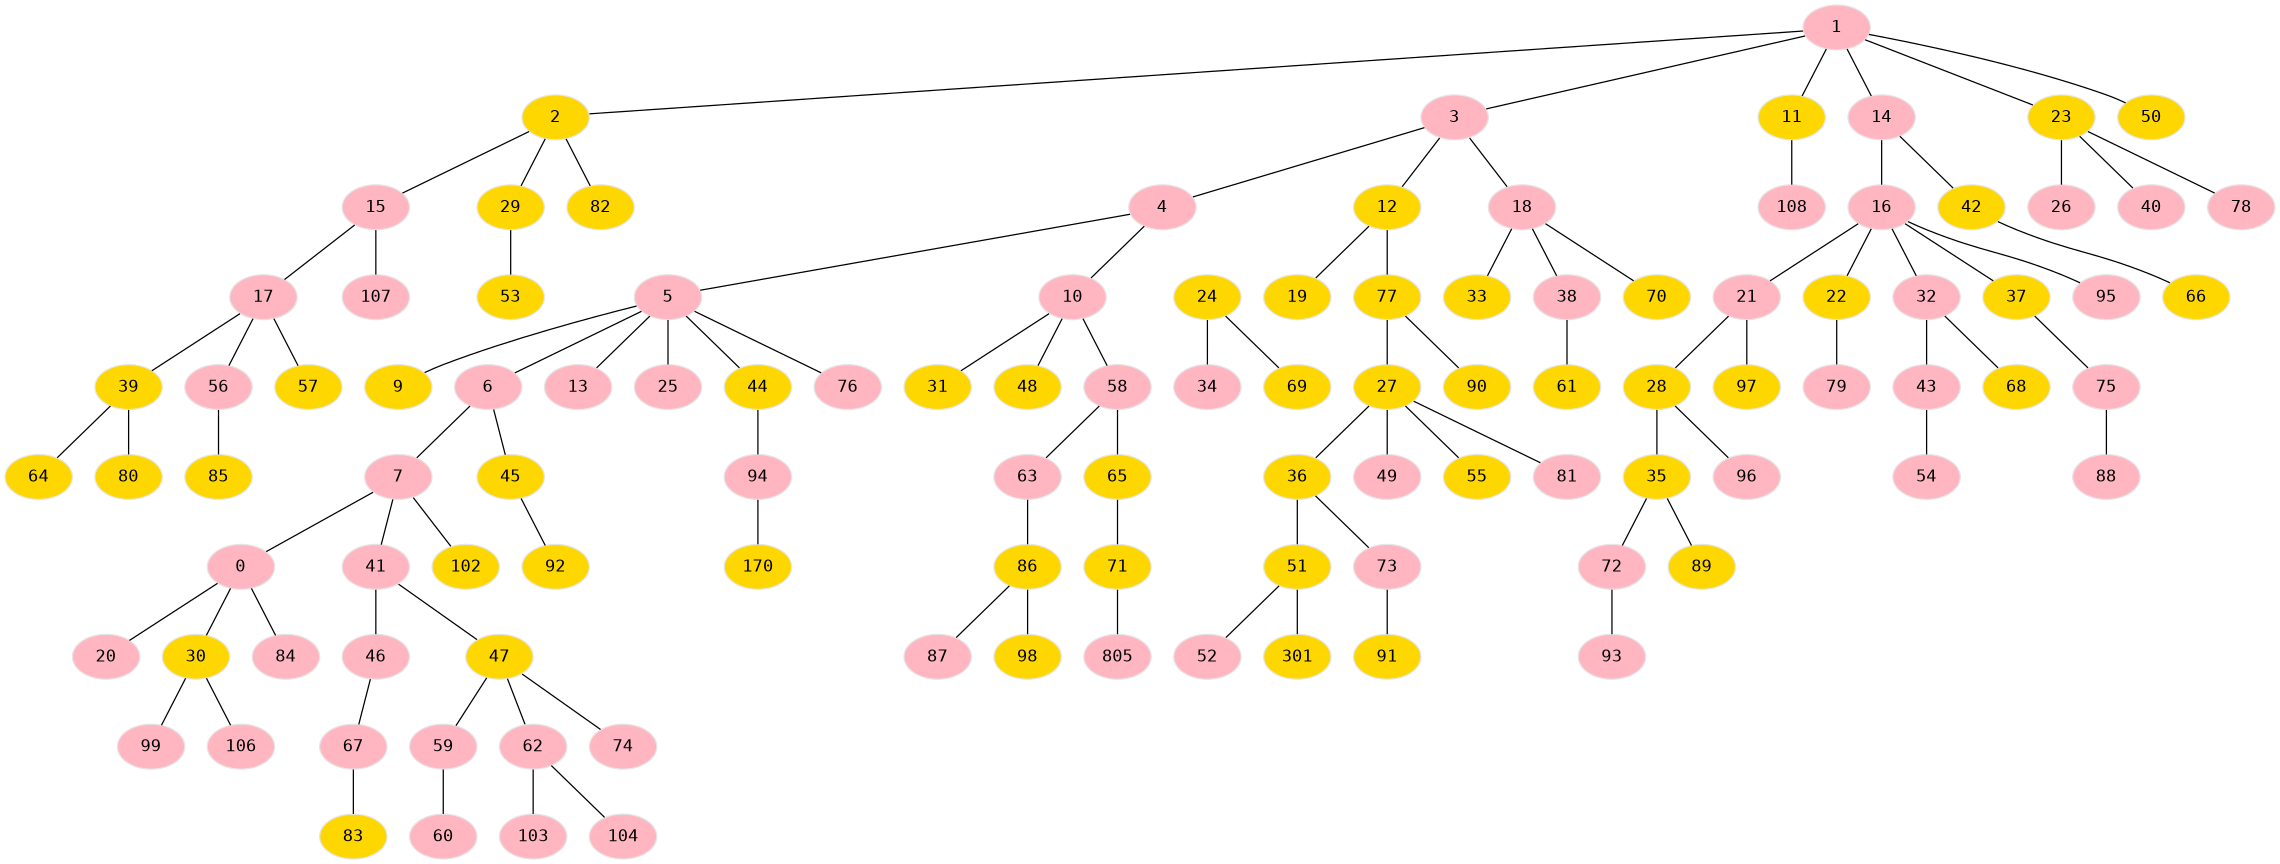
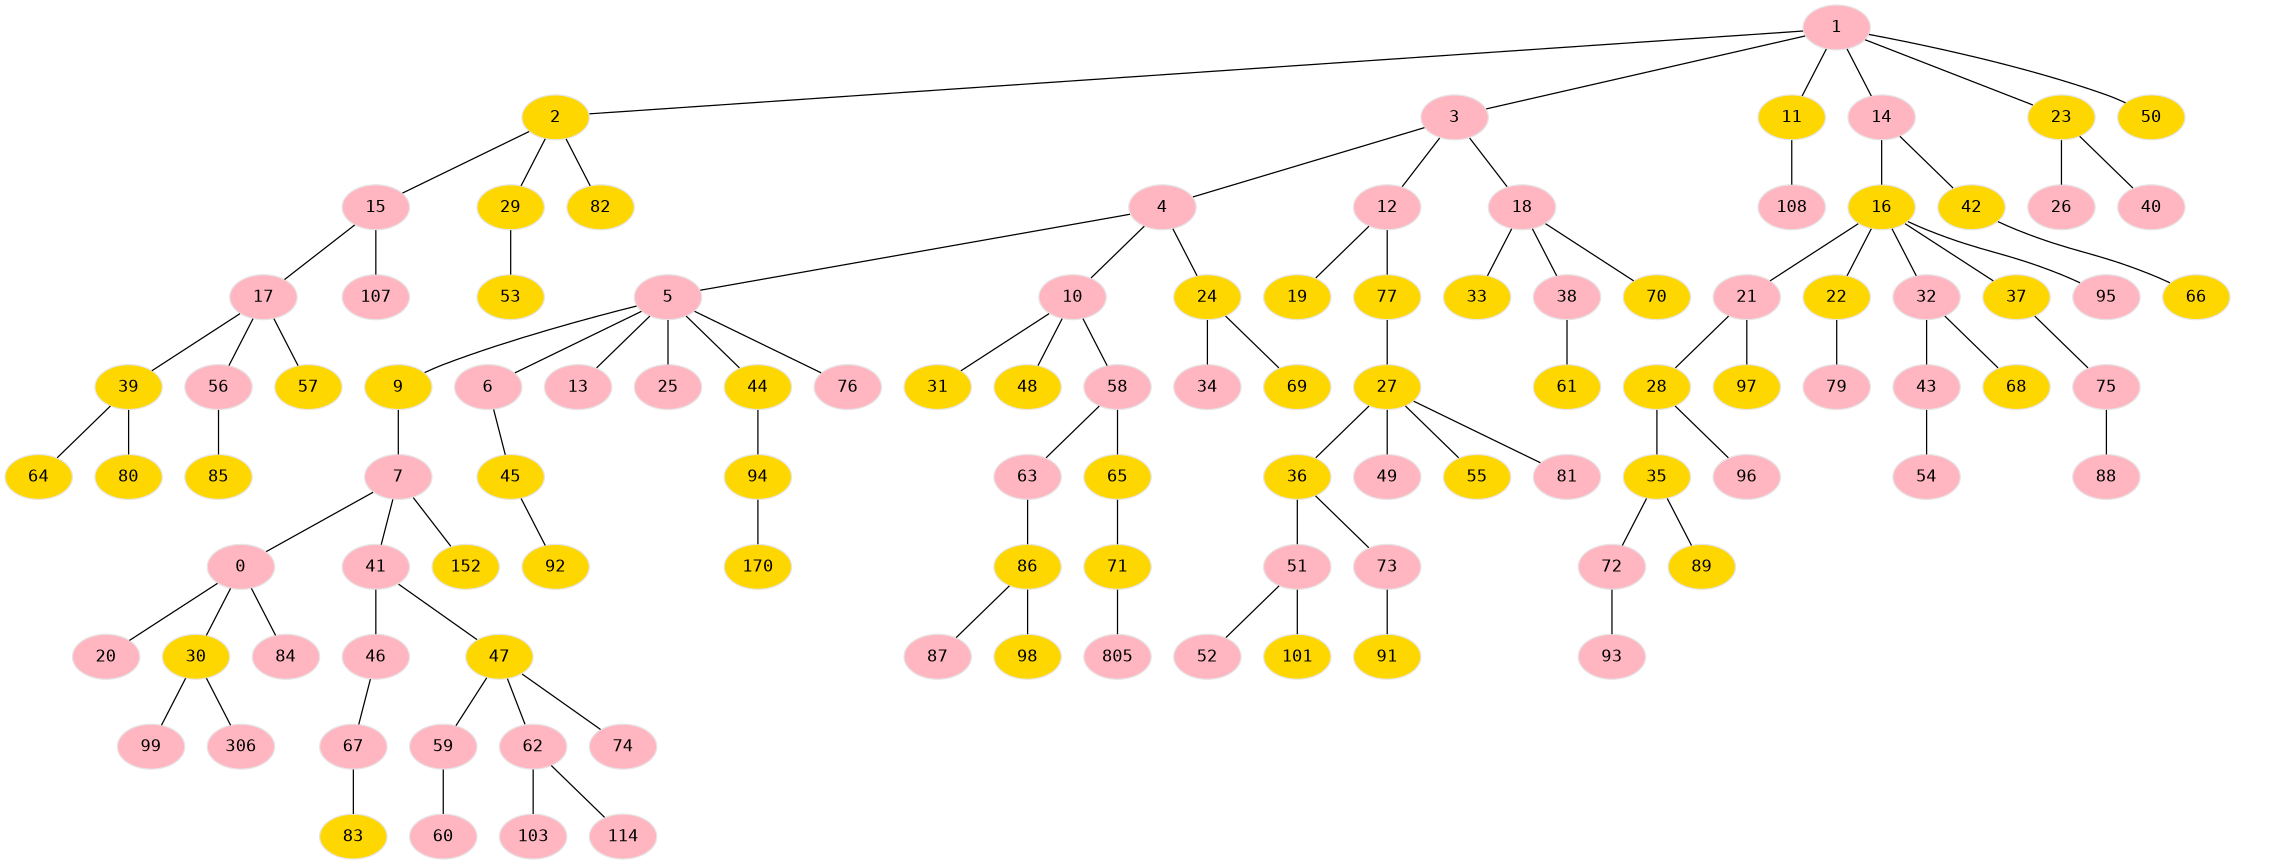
(1387, 207) -> (1387, 207)
(1882, 207) -> (1882, 207)
(2241, 207) -> none
none -> (1185, 252)
(1477, 387) -> none
(443, 432) -> (398, 432)
(758, 477) -> (758, 477)
(466, 567) -> (466, 567)
(1297, 567) -> (1297, 567)
(1297, 657) -> (1297, 657)
(241, 747) -> (241, 747)
(623, 837) -> (623, 837)
